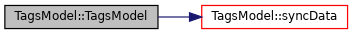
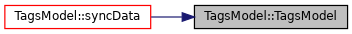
(174, 17) -> (167, 17)
